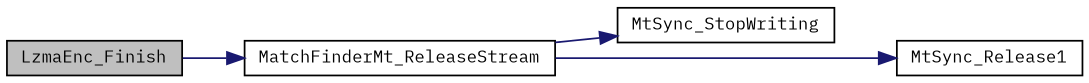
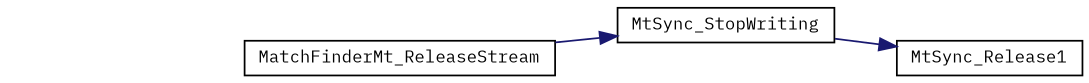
(95, 58) -> none
(717, 58) -> (857, 42)
